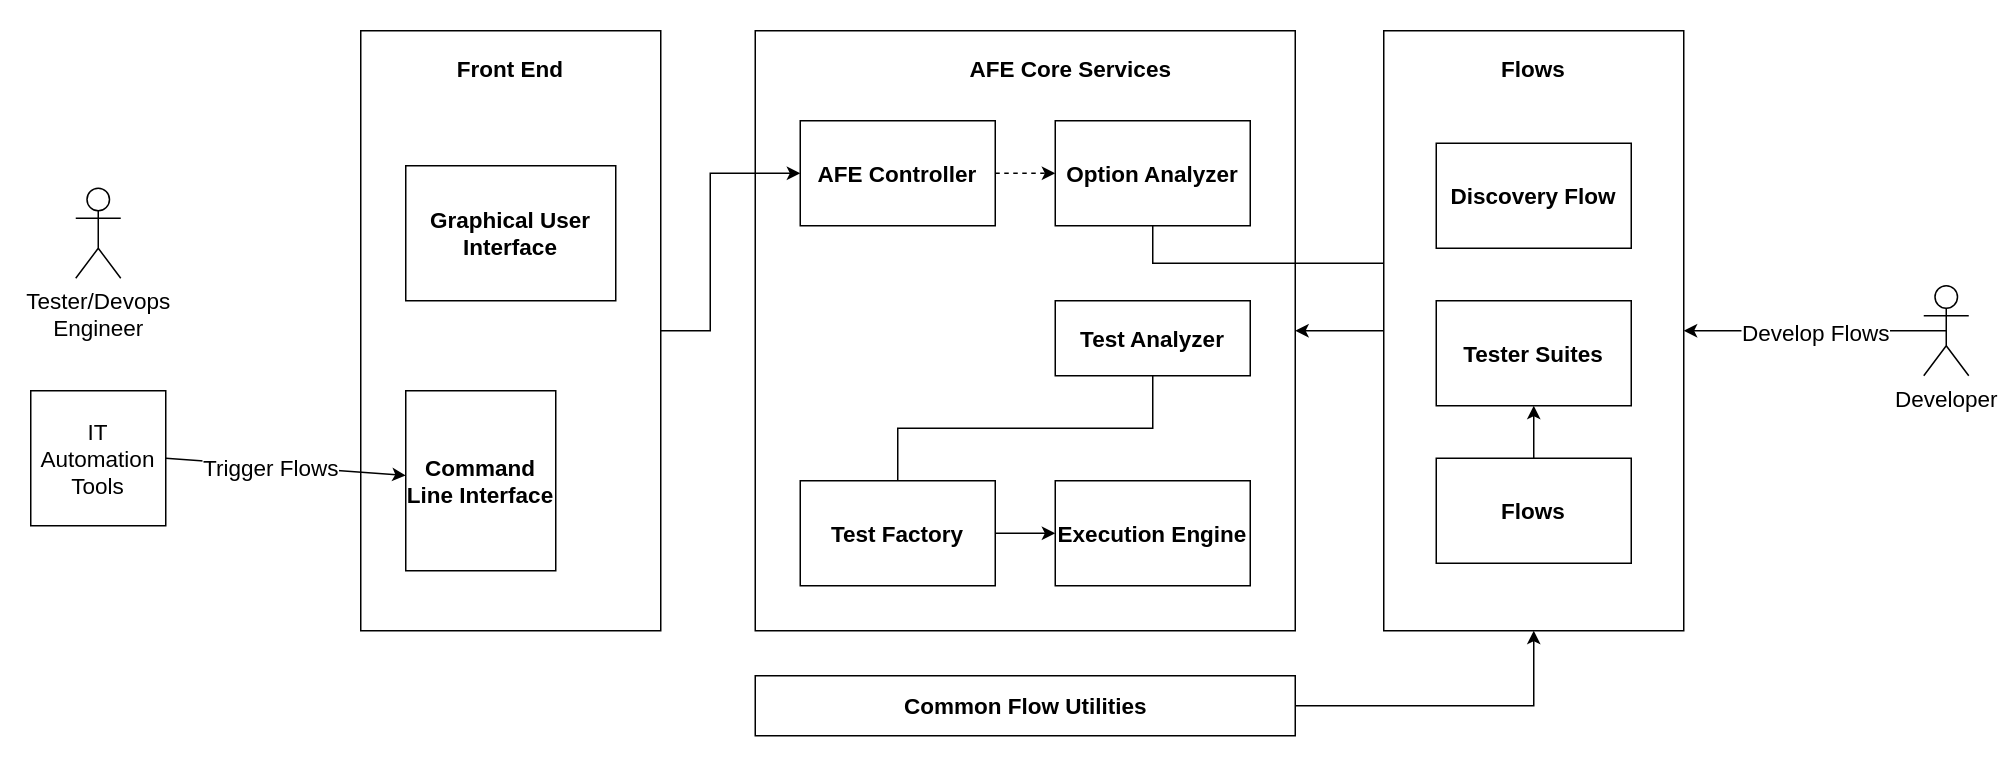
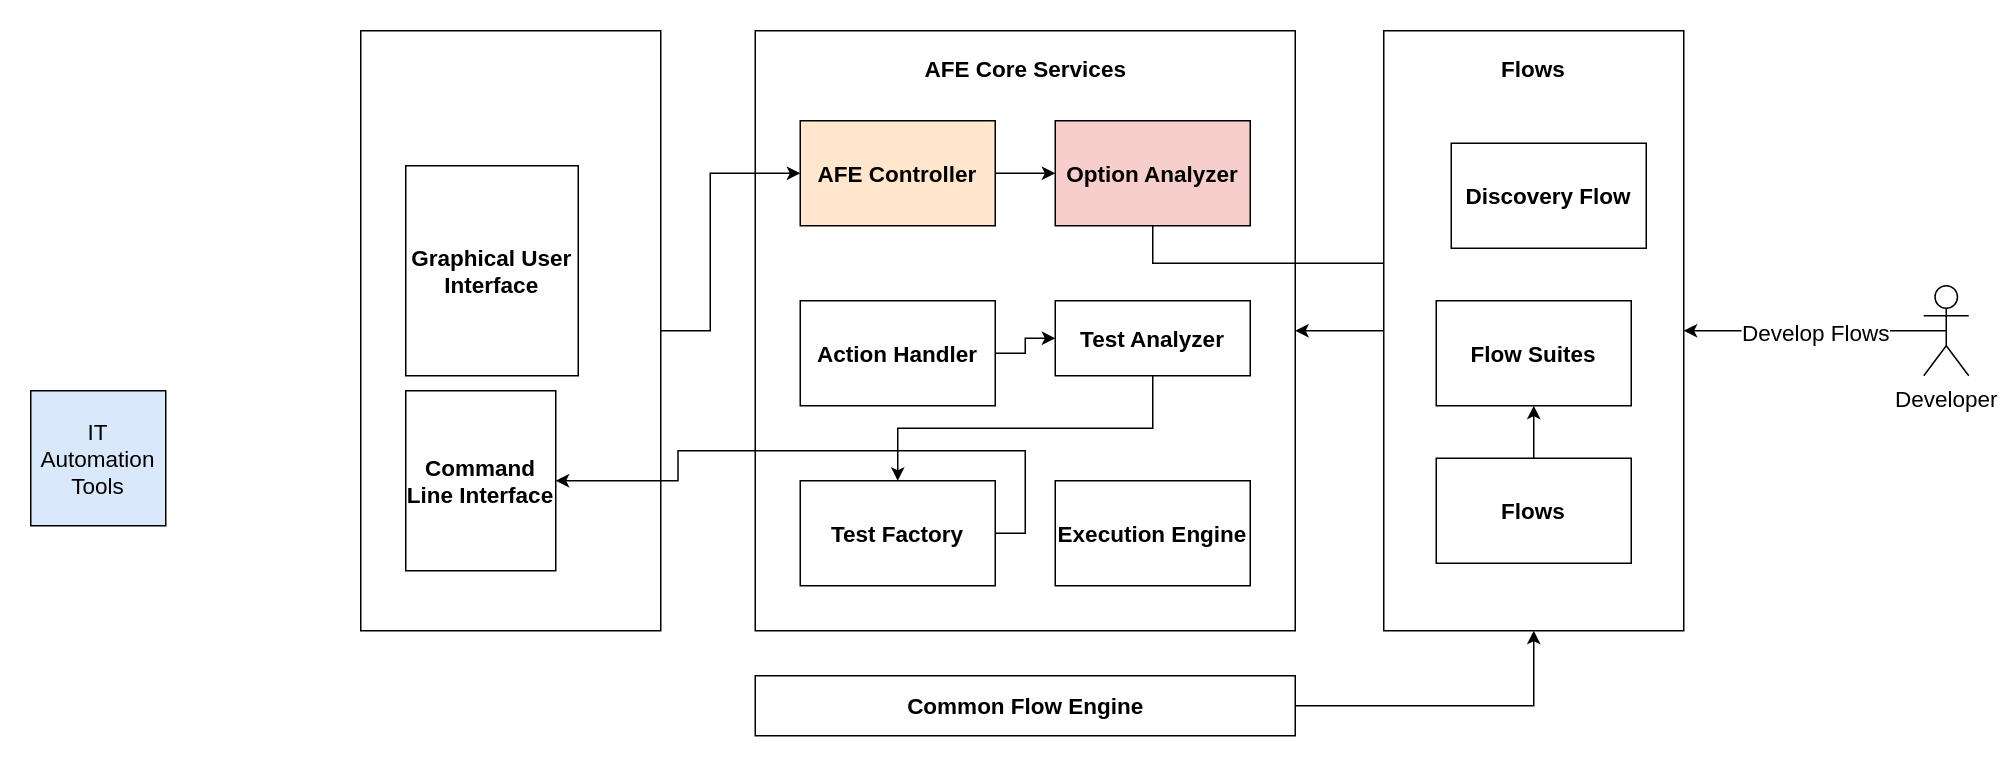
(511, 68) -> none
(1070, 68) -> (1025, 68)
(898, 173) -> (898, 173)
(1019, 173) -> (1019, 173)
(1153, 173) -> (1153, 173)
(1534, 196) -> (1549, 196)
(98, 233) -> none
(511, 233) -> (492, 271)
none -> (1025, 351)
none -> (898, 353)
(1534, 353) -> (1534, 353)
(98, 458) -> (98, 458)
(280, 466) -> none
(898, 473) -> (898, 469)
(1034, 533) -> (823, 451)
(1026, 706) -> (1026, 706)
